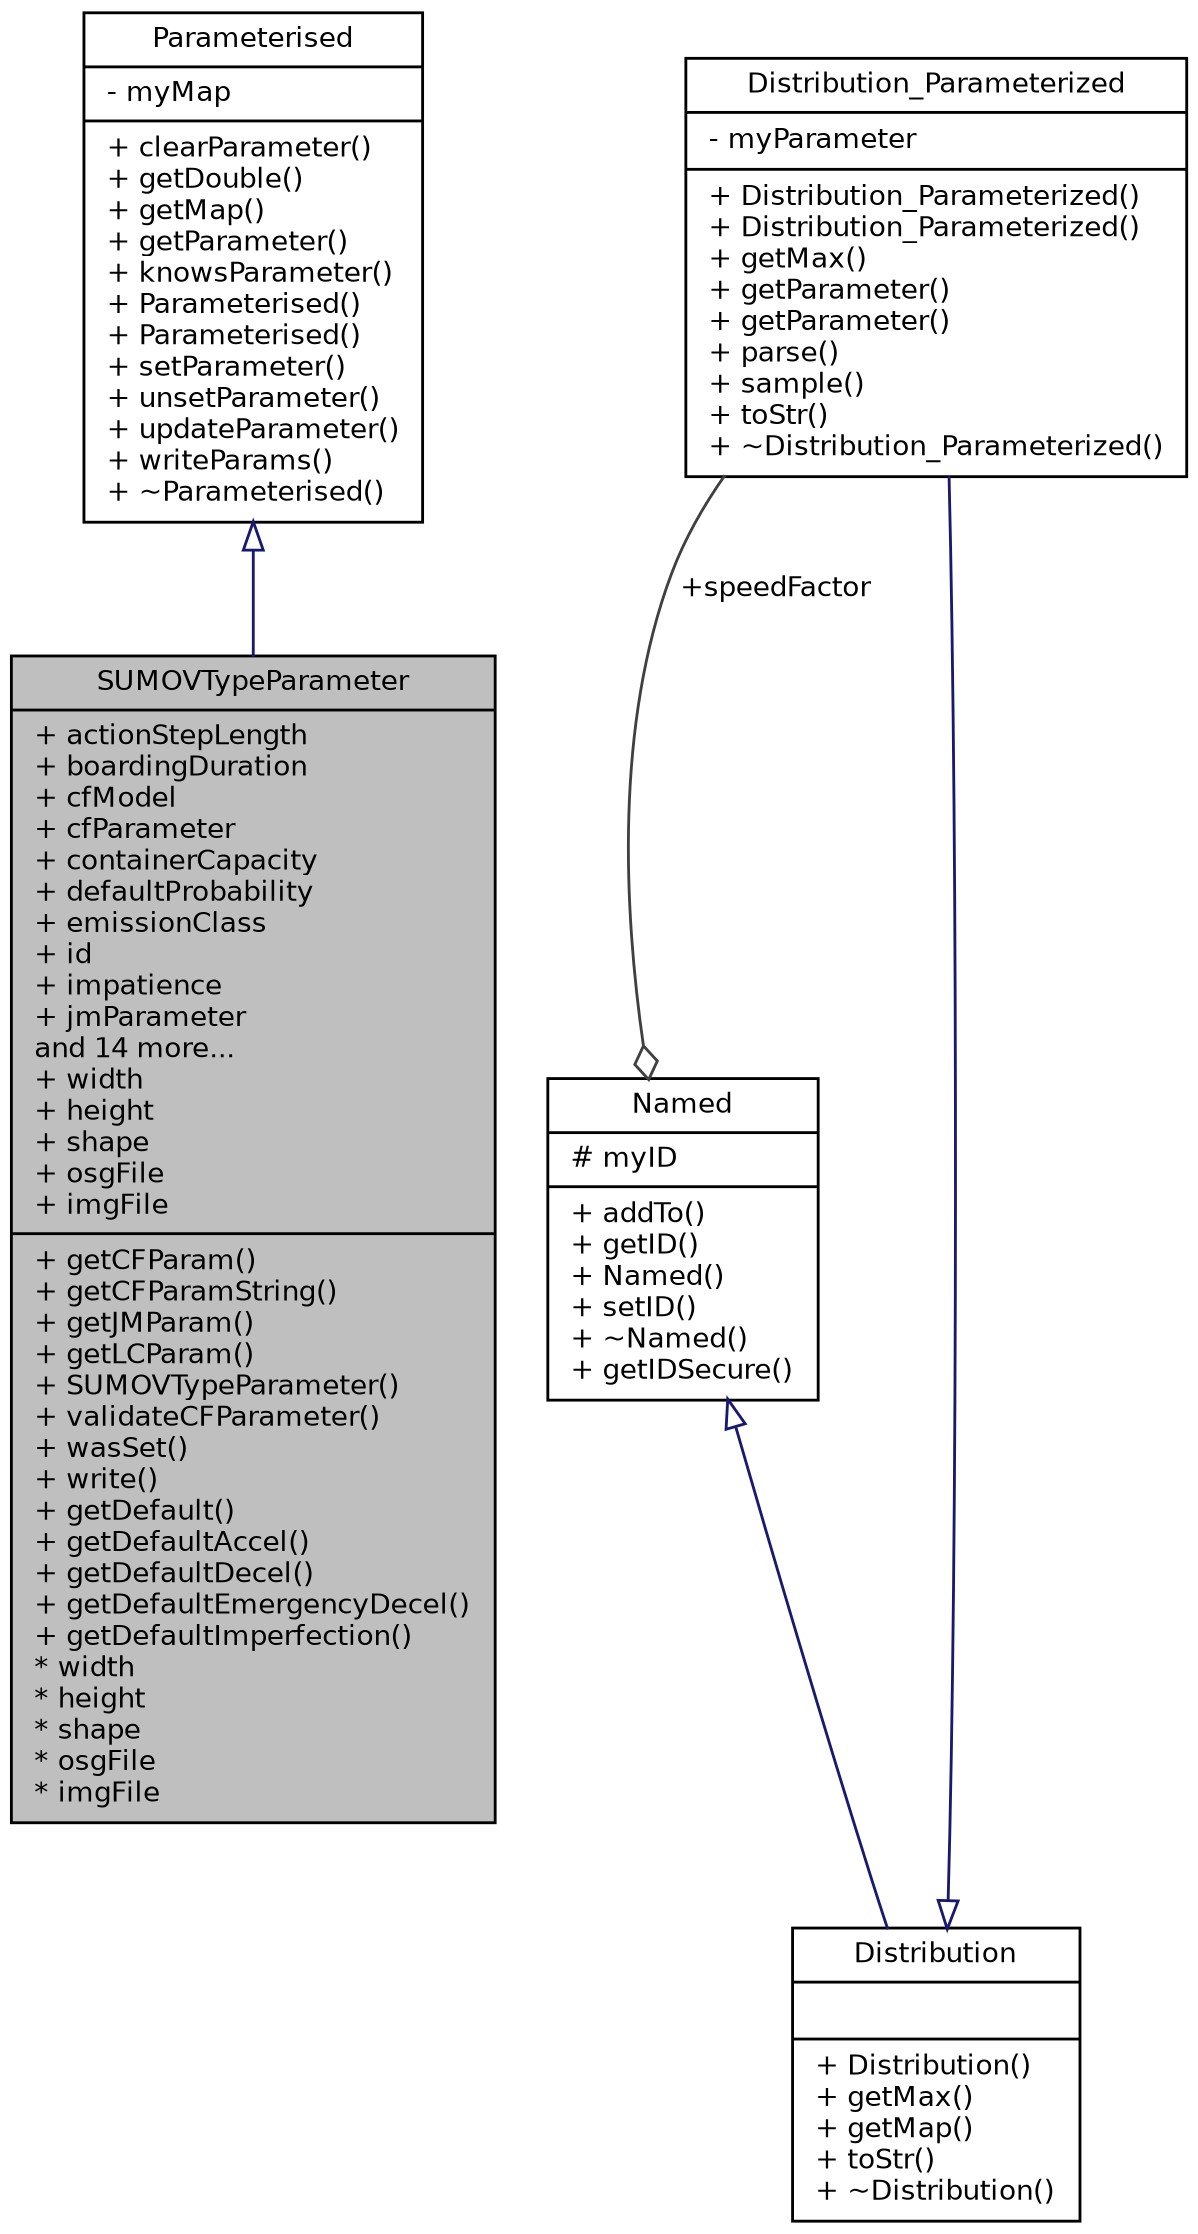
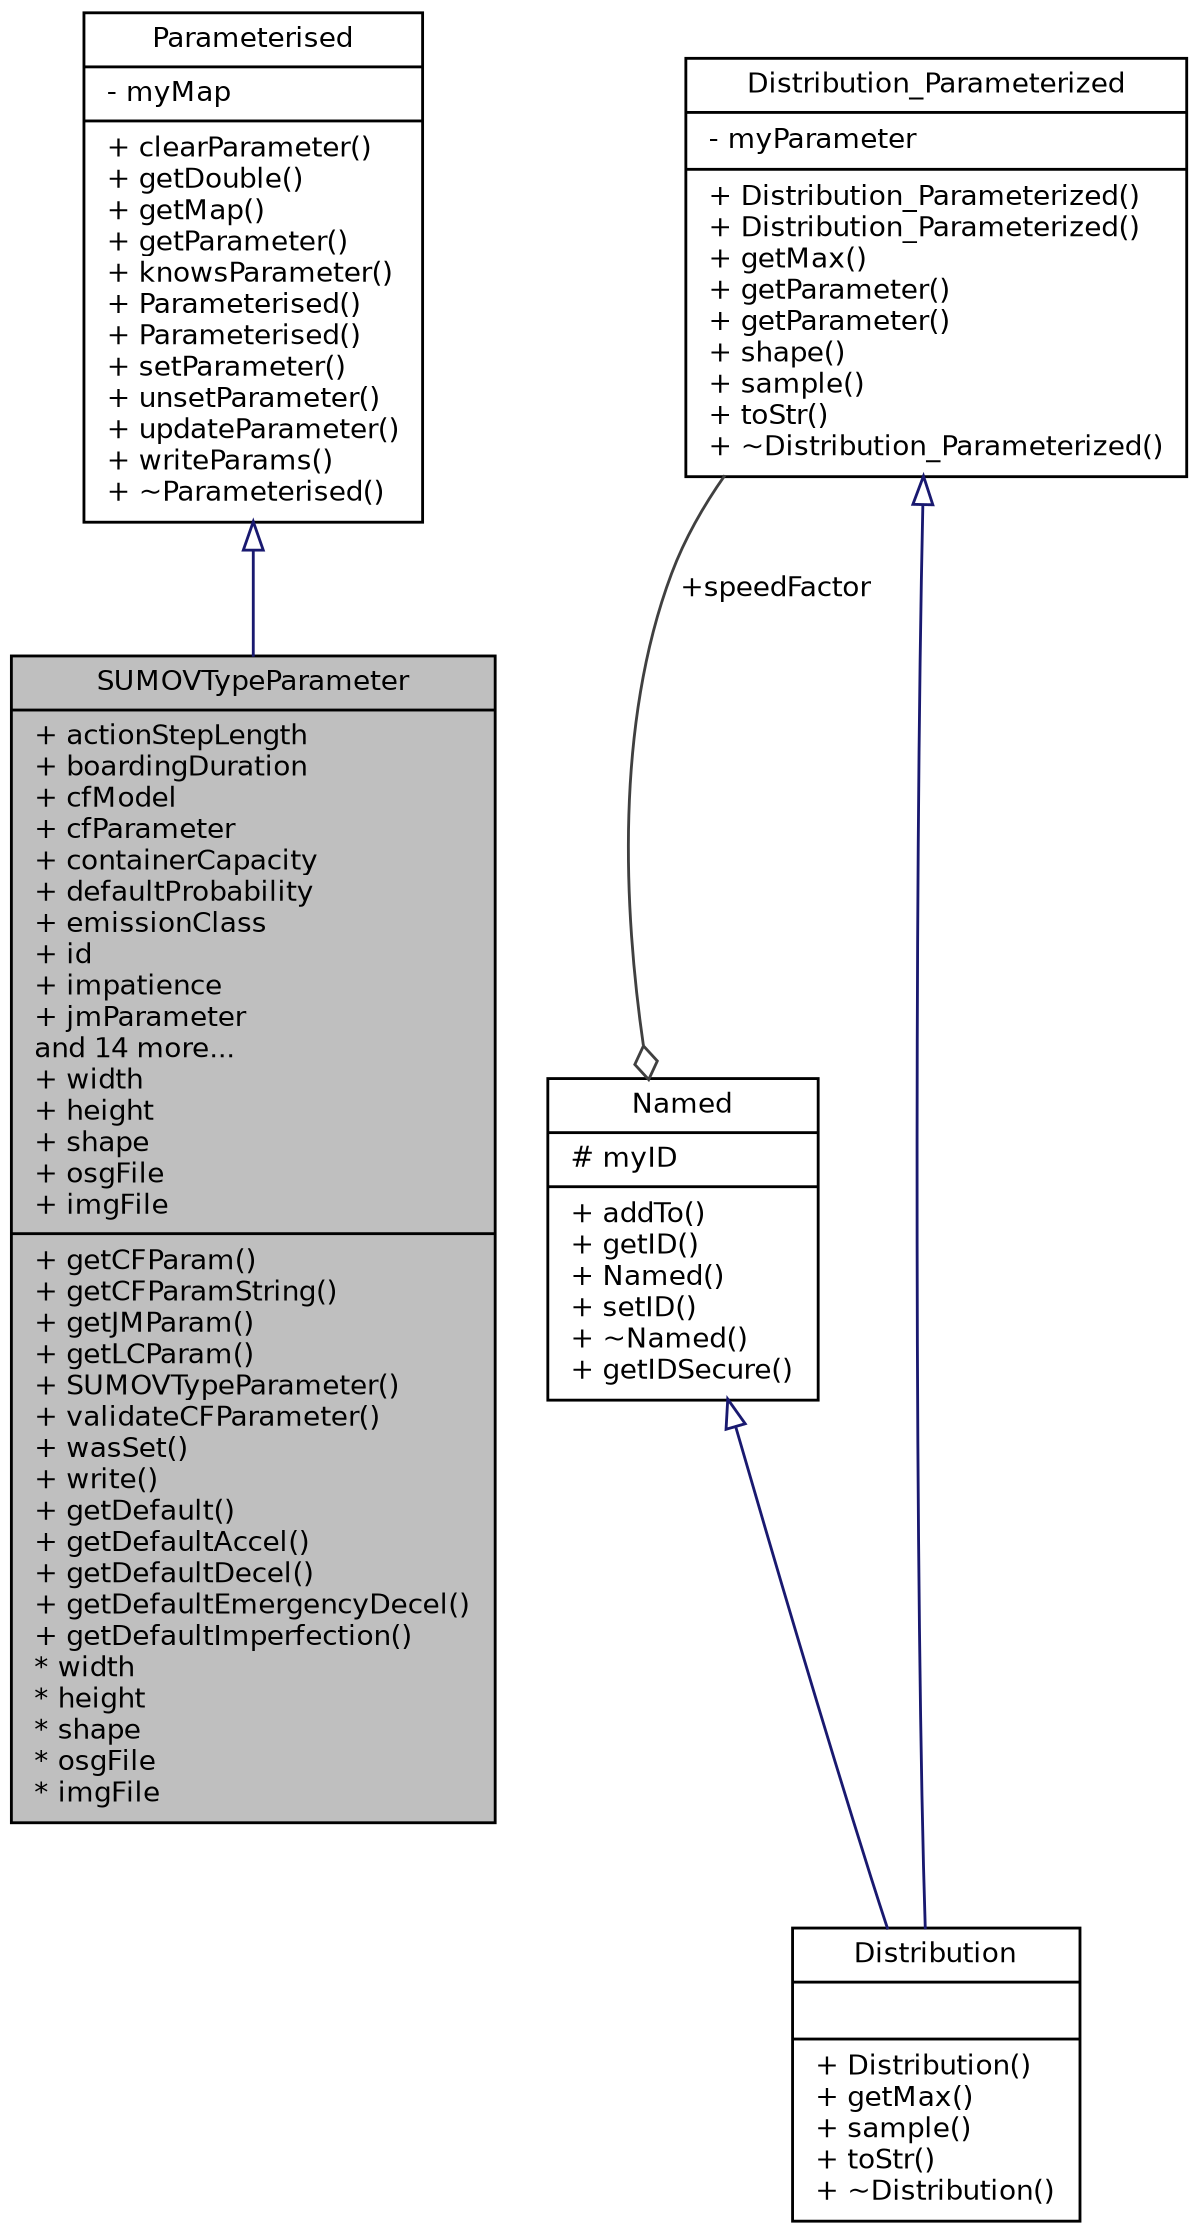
(774, 353) -> (778, 353)
(955, 1188) -> (917, 1217)
(895, 2129) -> (894, 2129)
